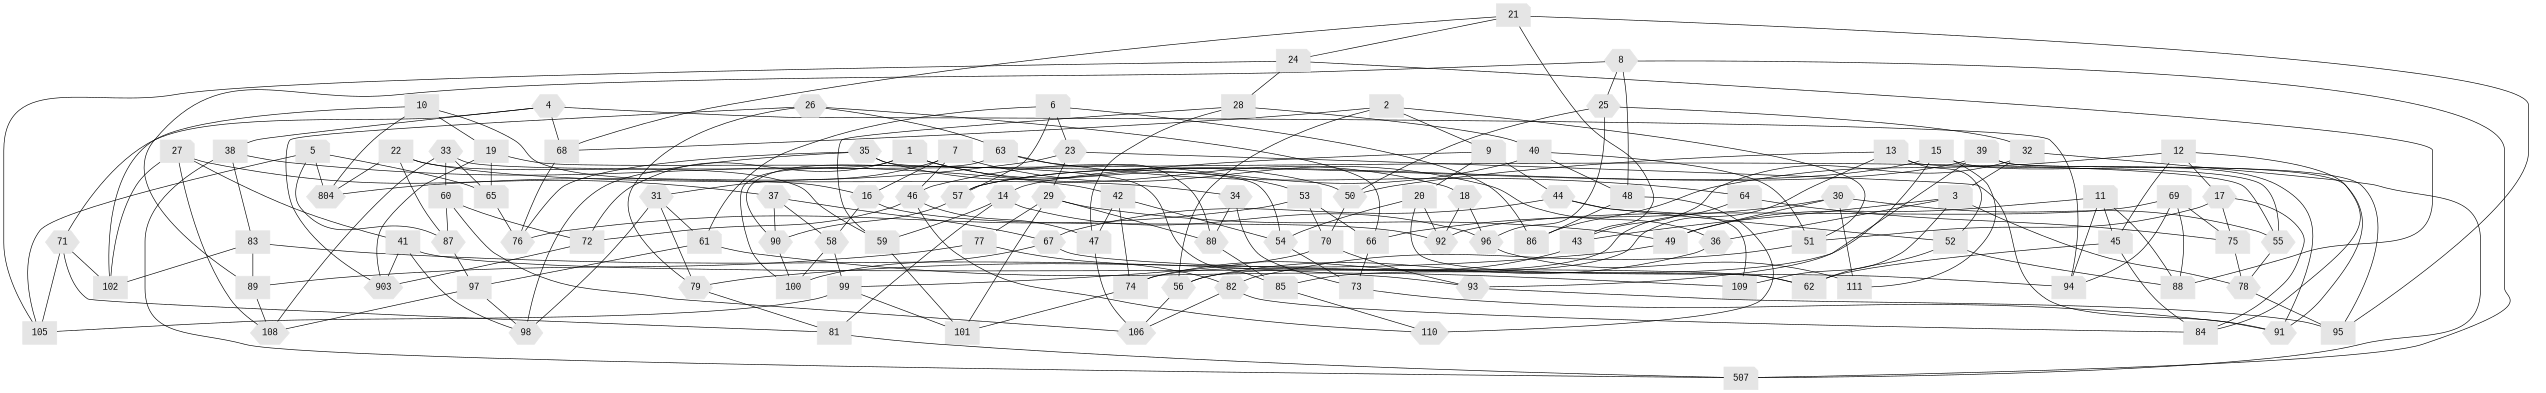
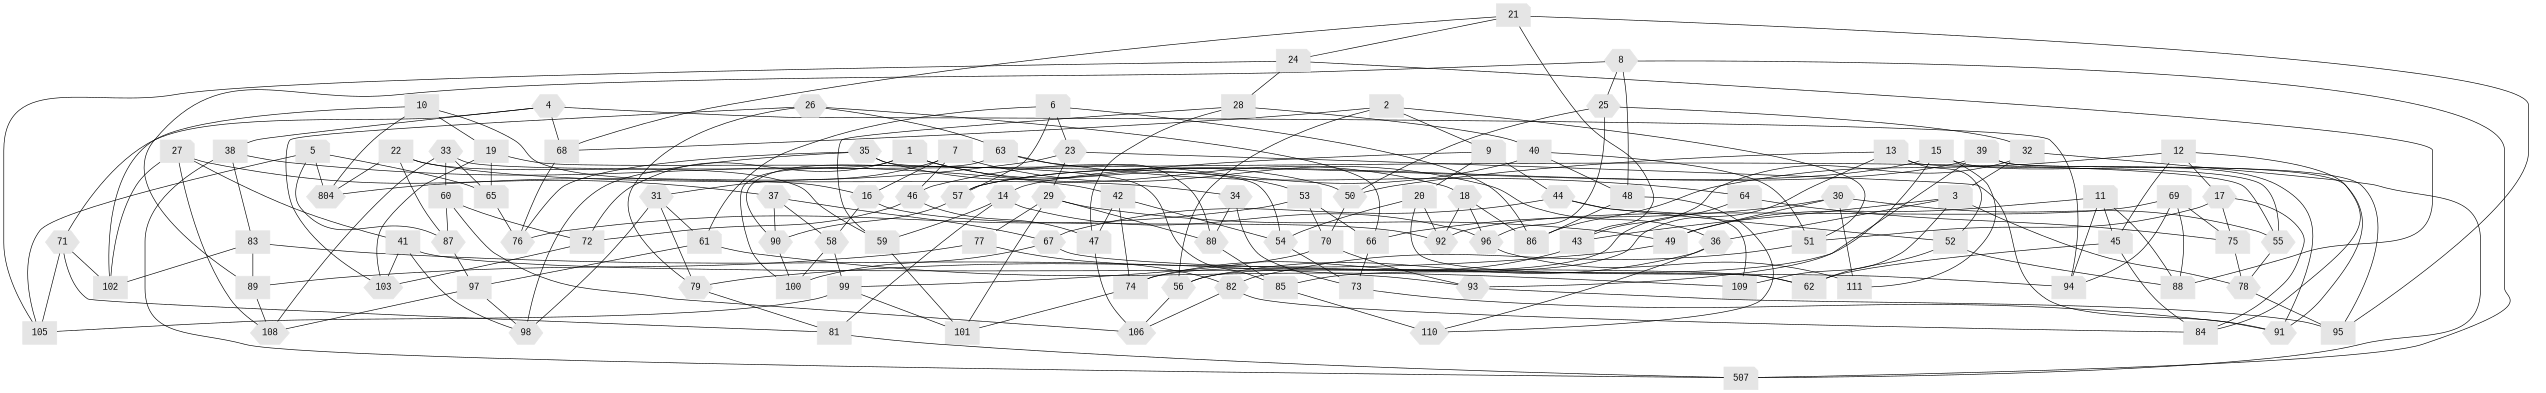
none -> (1496, 218)
(383, 288) -> (383, 288)
(1150, 306) -> (1589, 289)
